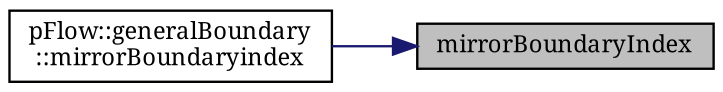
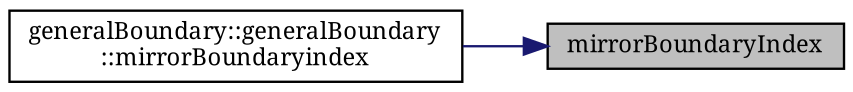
(171, 46) -> (236, 46)
